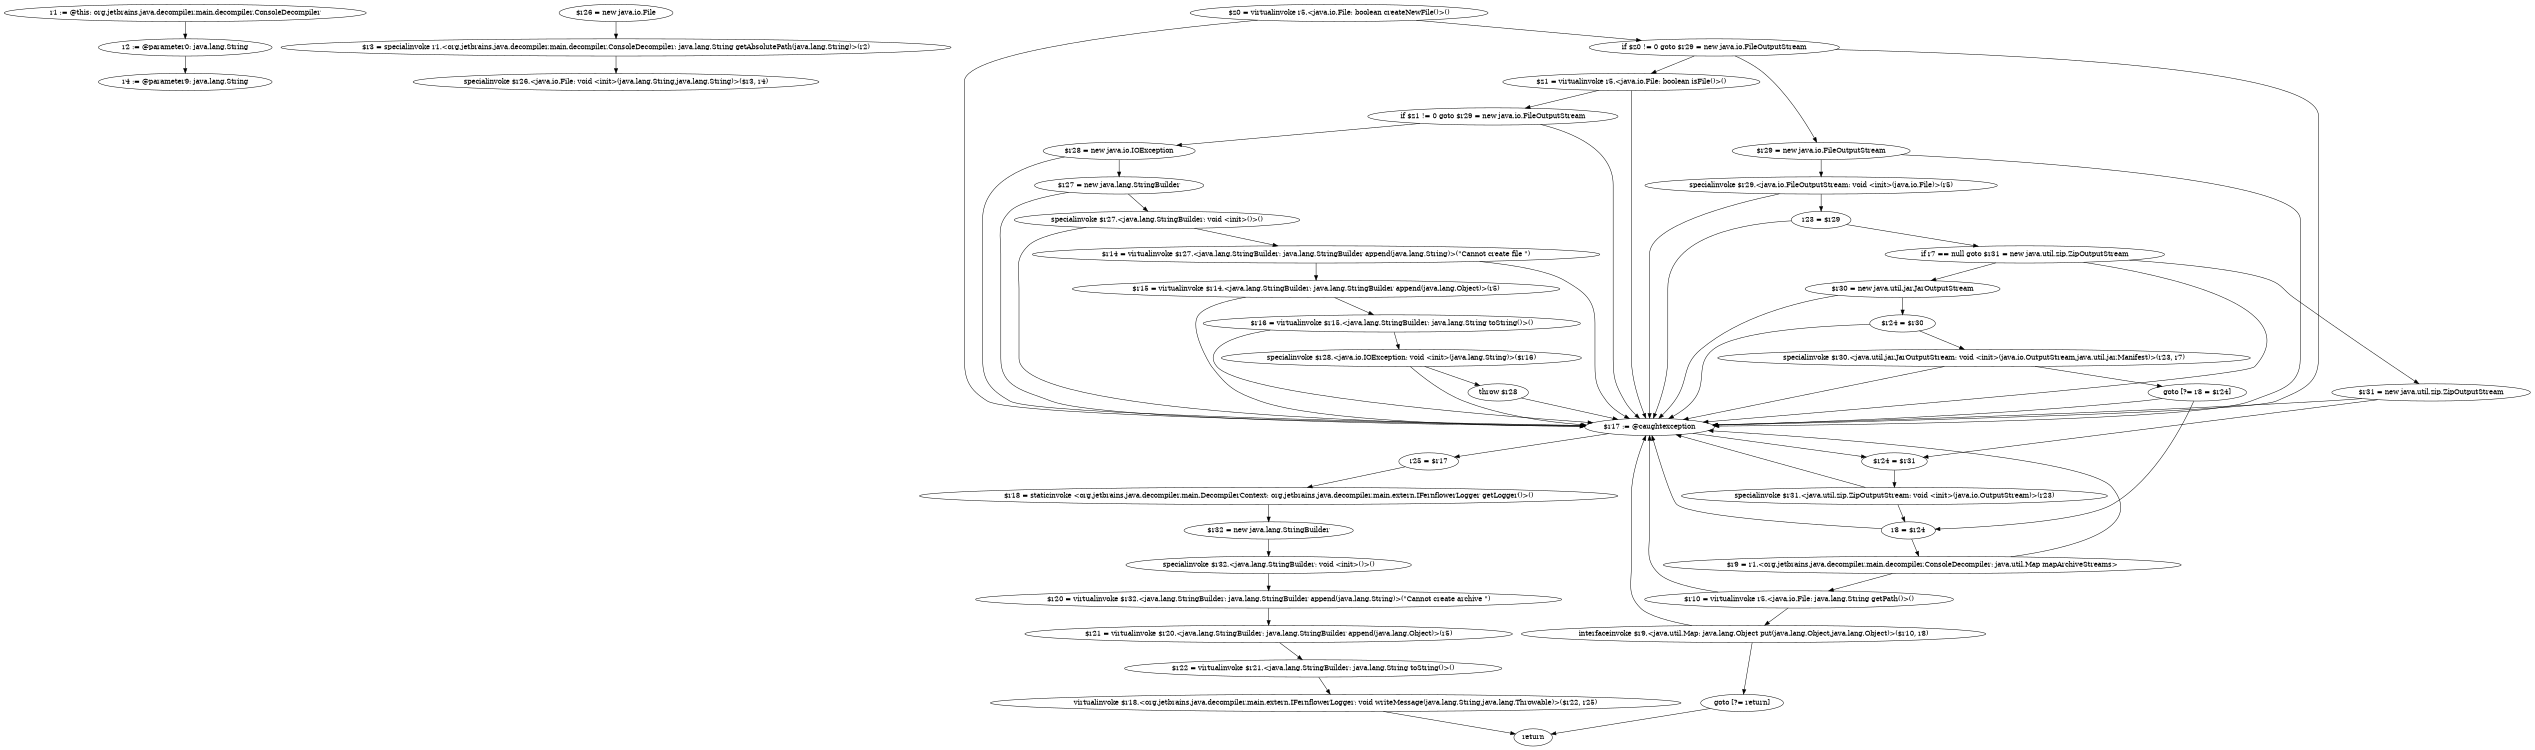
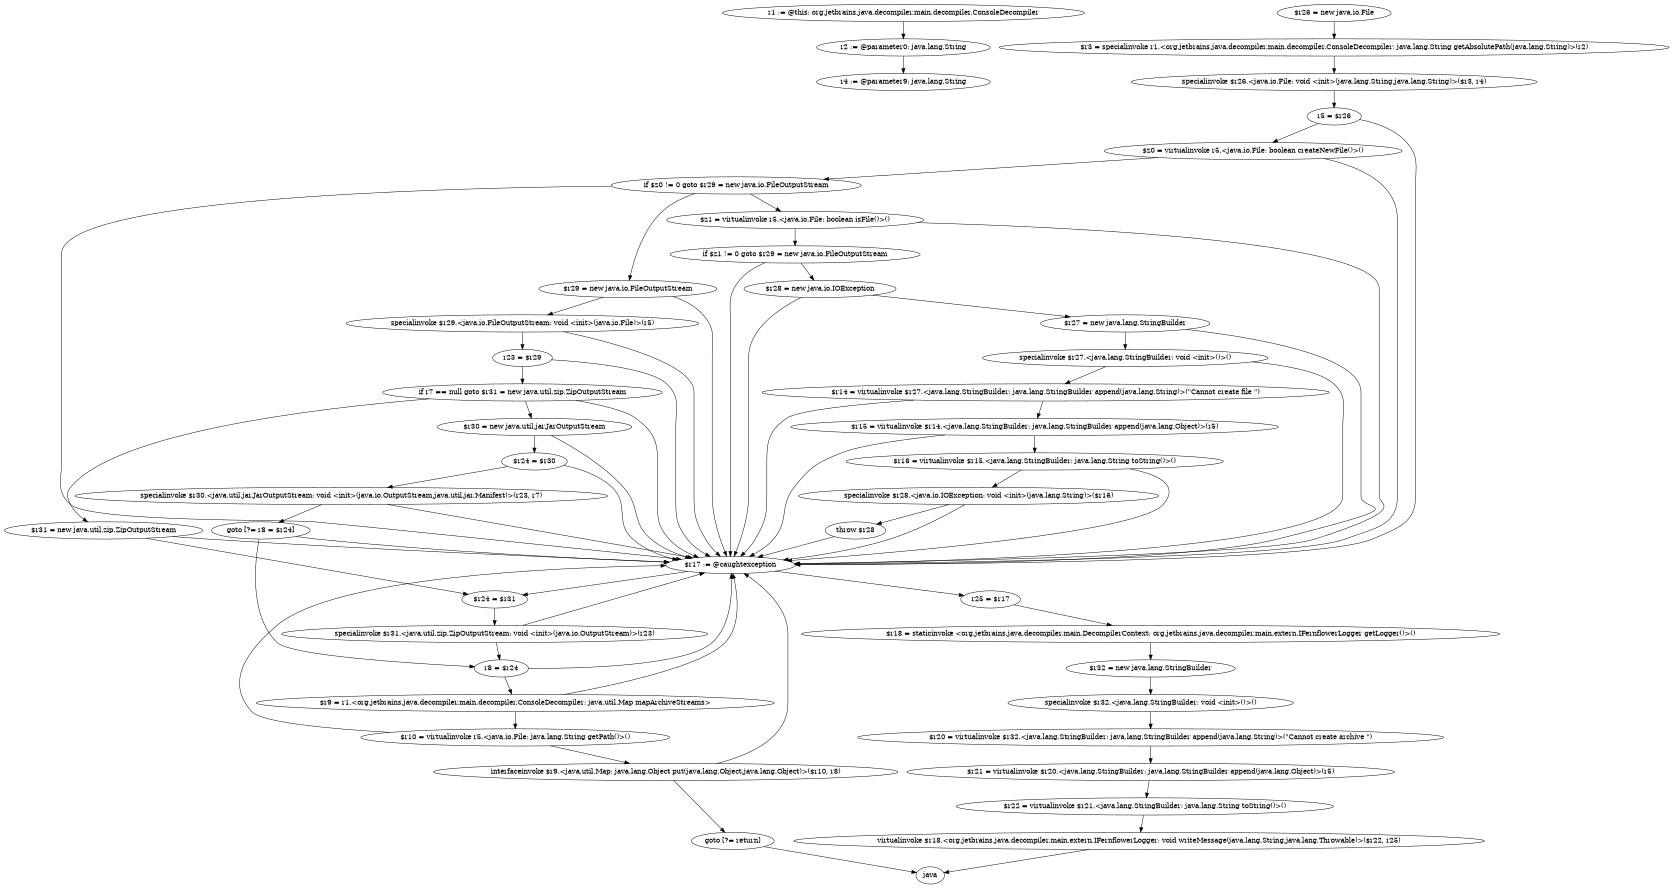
none -> (1334, 116)
(1533, 737) -> (930, 875)
